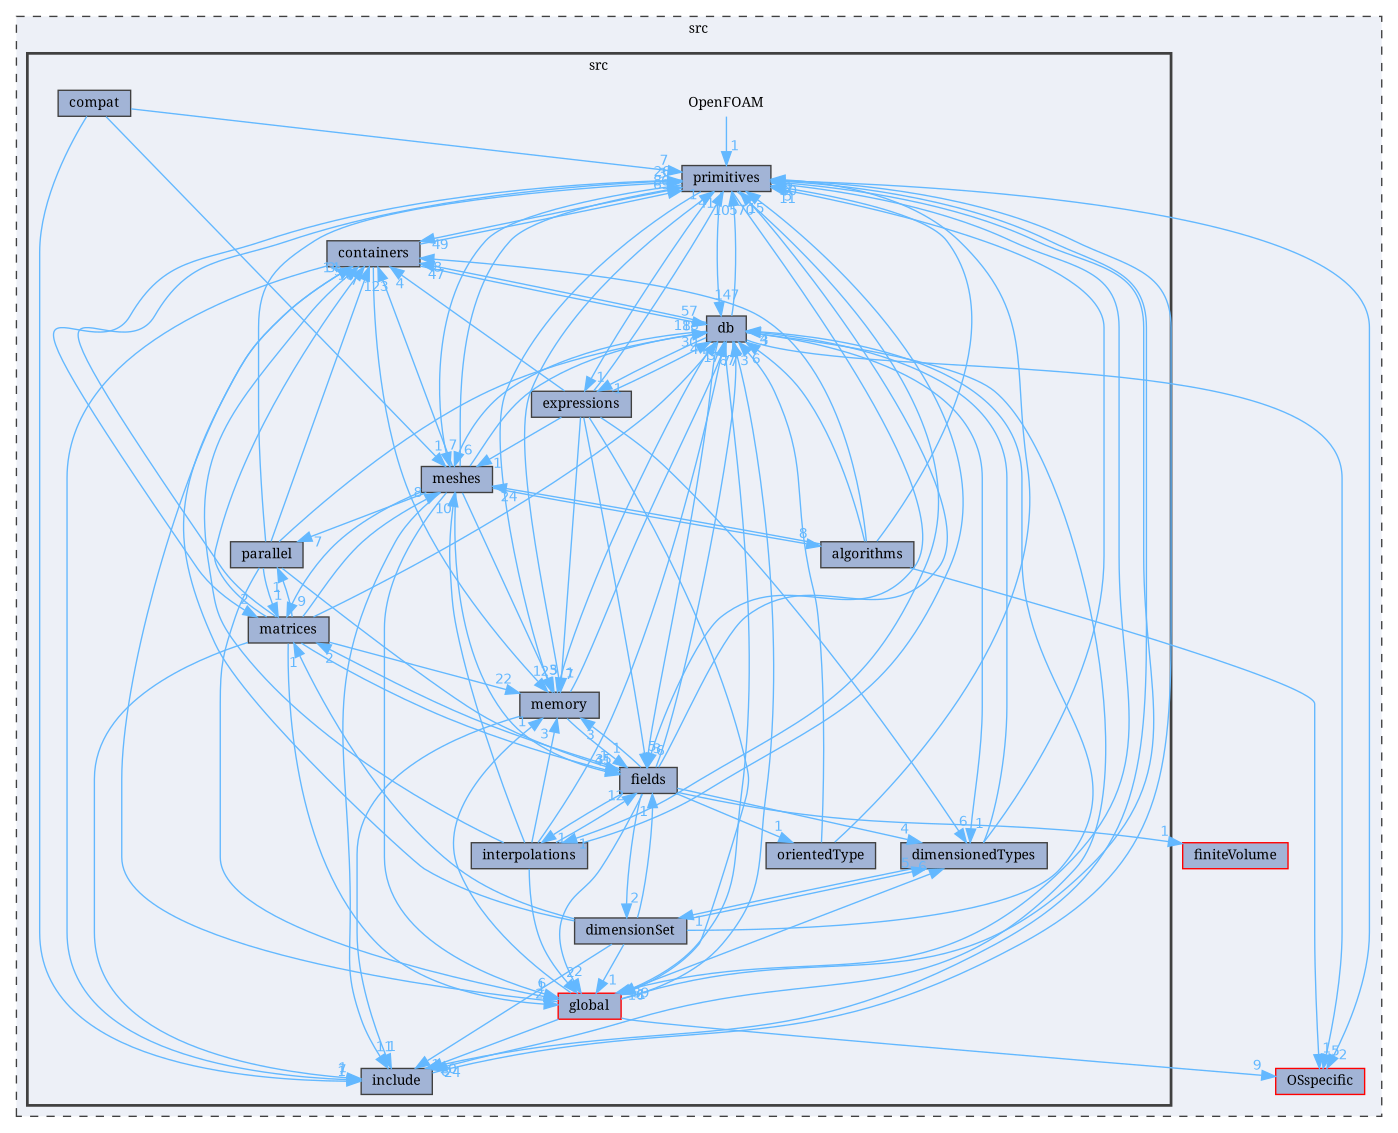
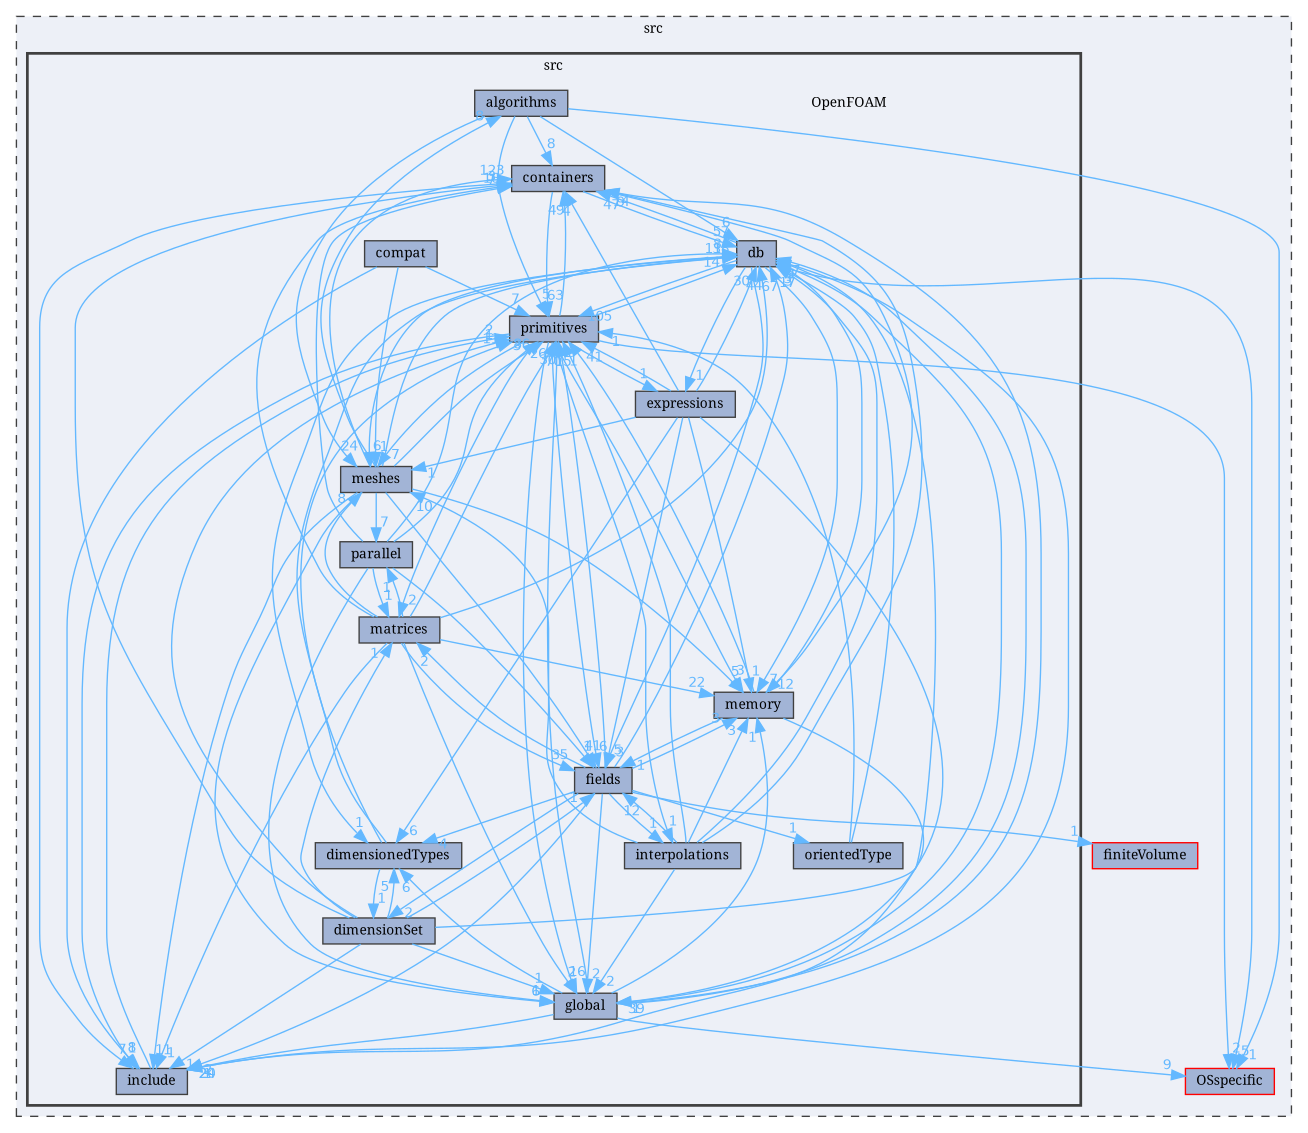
(726, 134) -> (184, 579)
(345, 535) -> none
none -> (421, 962)
(590, 1006) -> (586, 1006)
